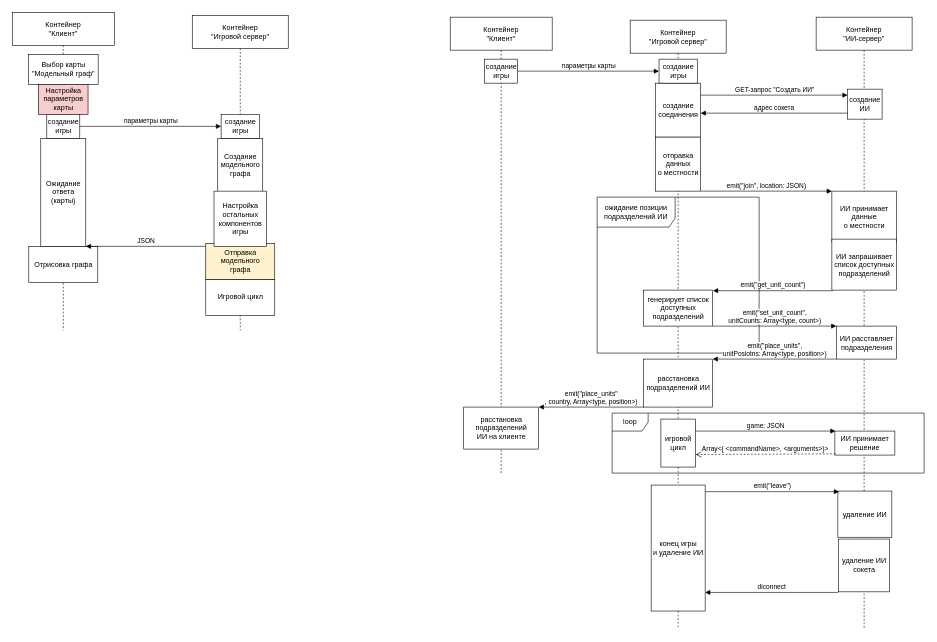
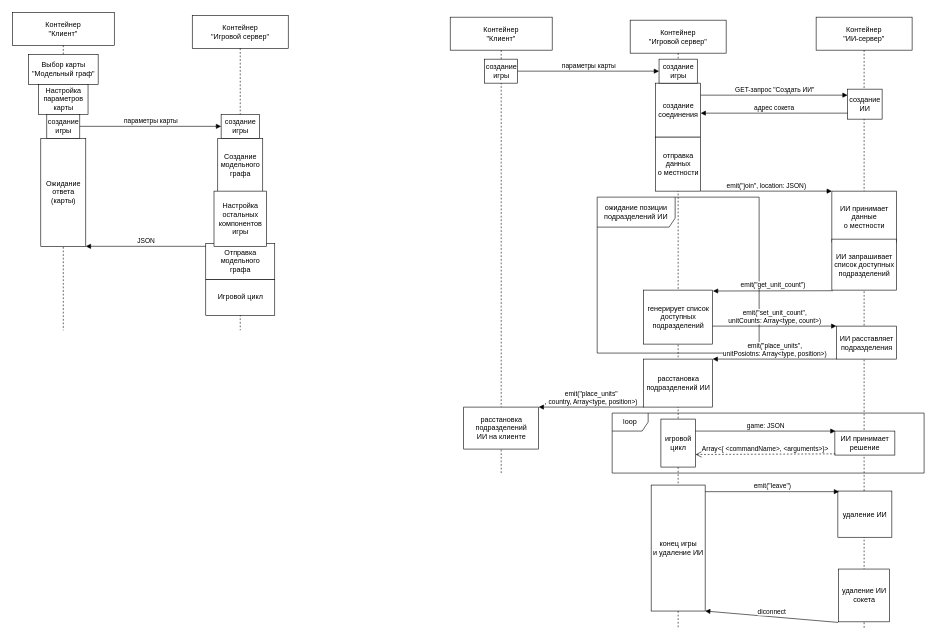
(63, 99) -> (63, 99)
(240, 261) -> (240, 261)
(63, 265) -> none
(678, 308) -> (678, 317)
(864, 566) -> (864, 596)
